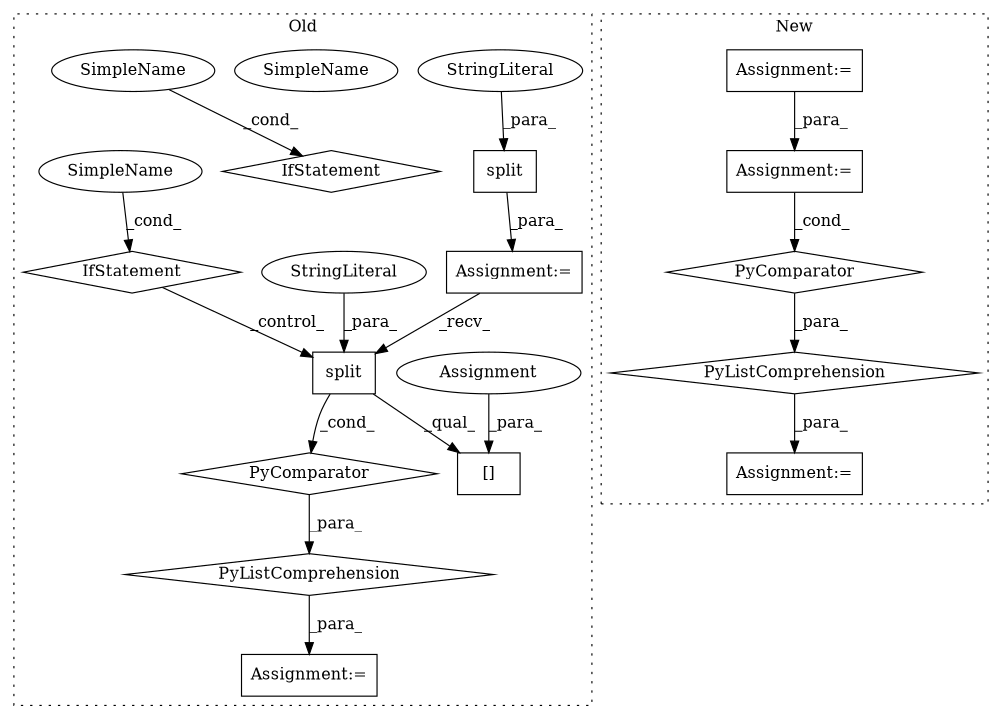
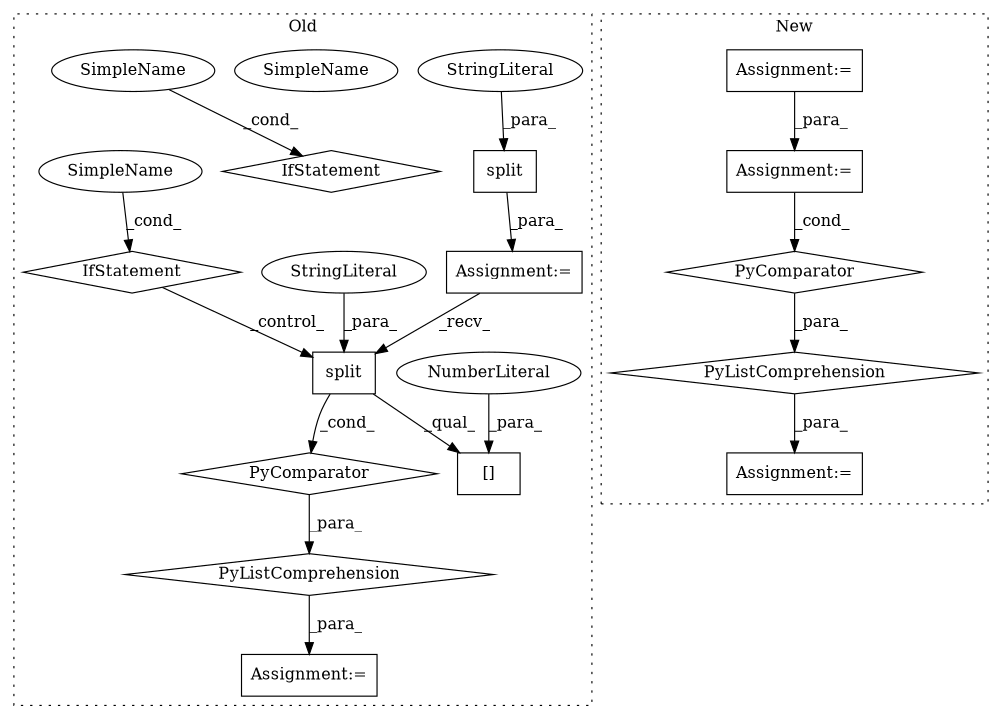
(489, 373) -> (489, 373)
